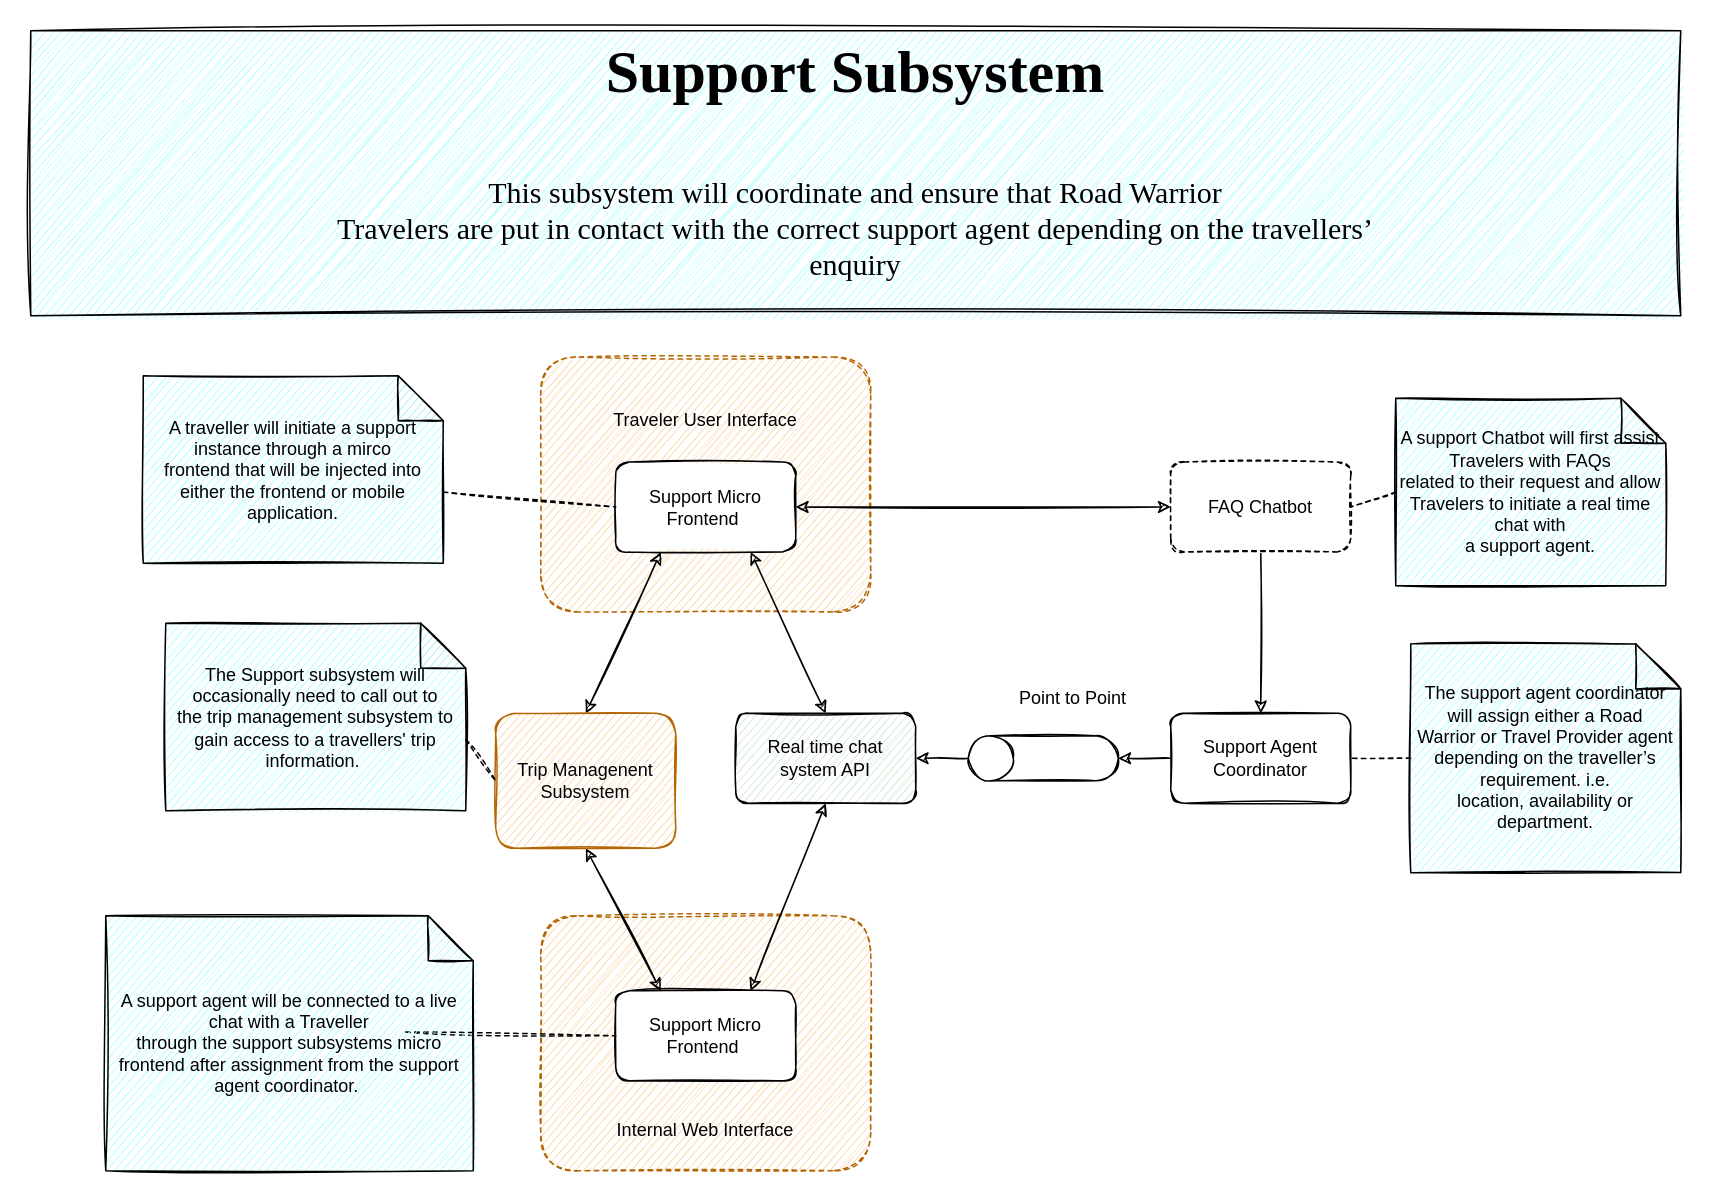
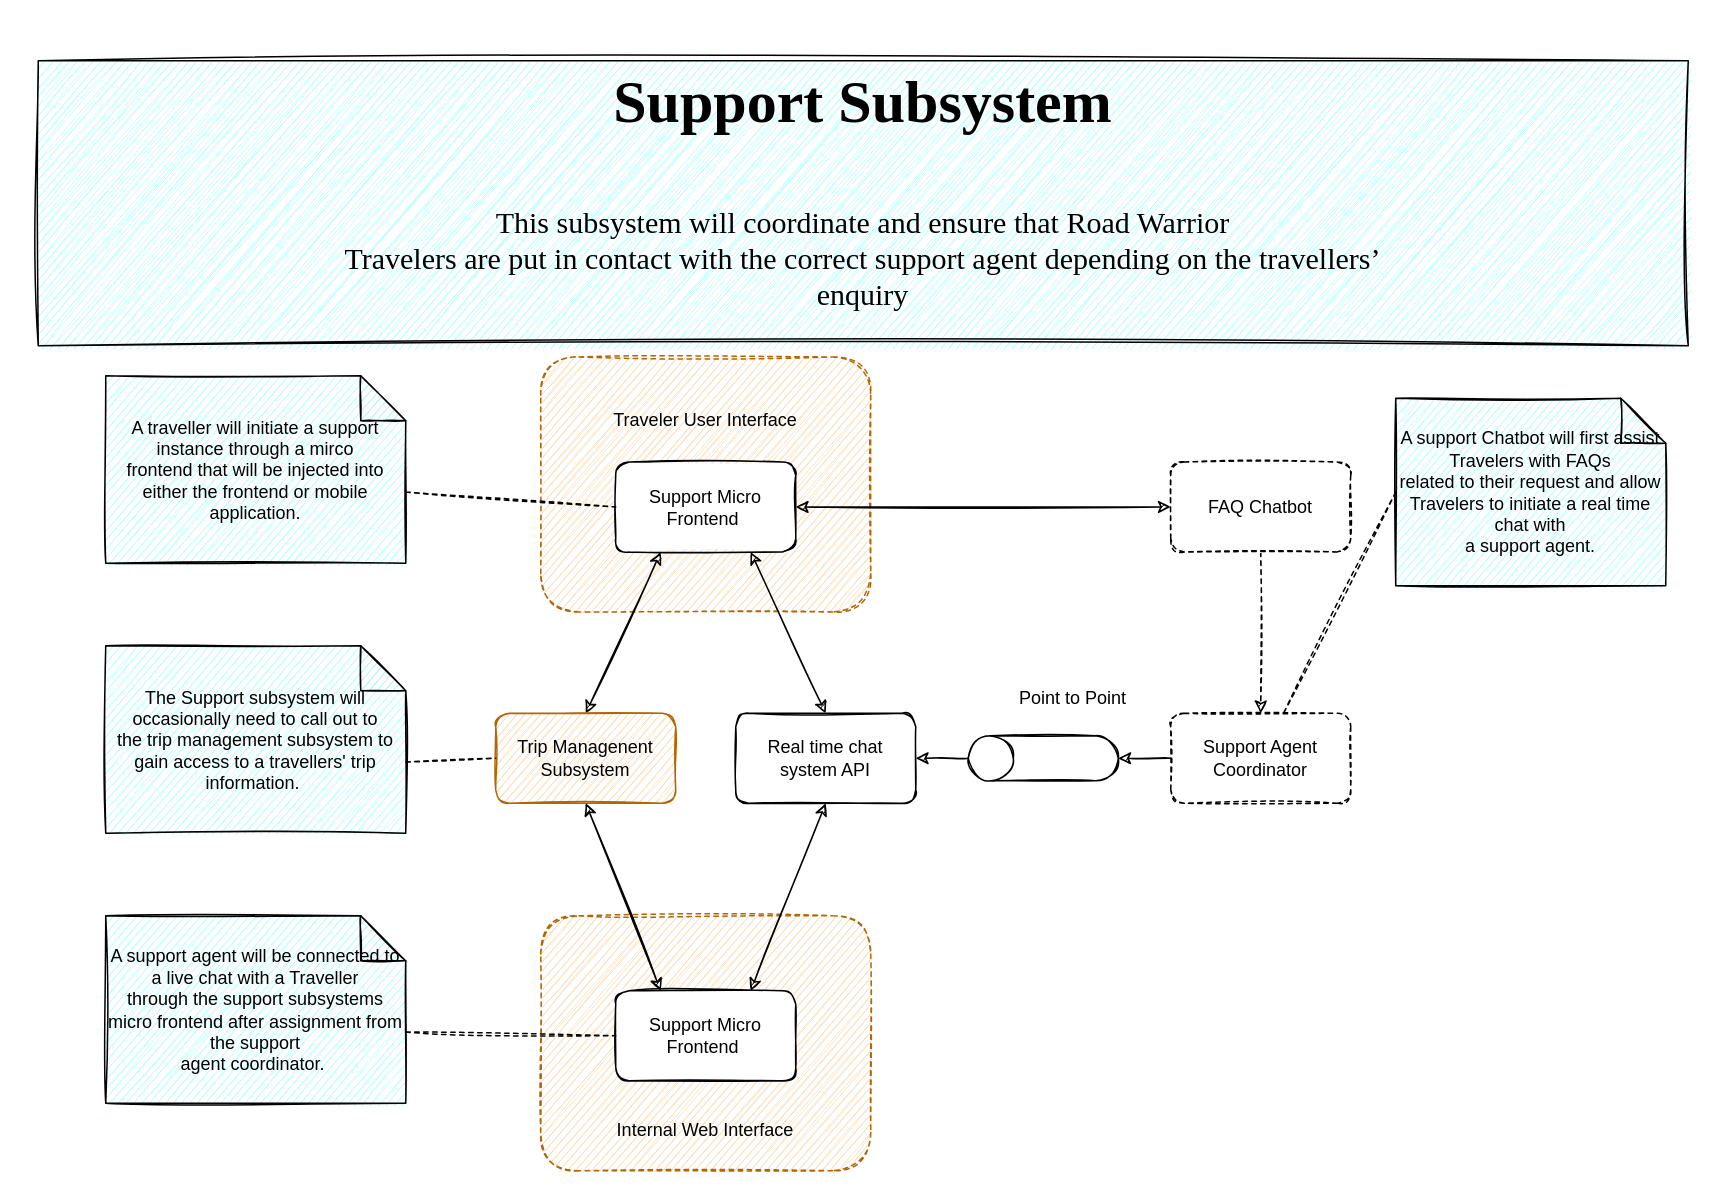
(856, 173) -> (863, 203)
(293, 470) -> (256, 470)
(1373, 500) -> (1339, 604)
(1261, 629) -> (1261, 629)
(316, 717) -> (256, 740)
(826, 758) -> (826, 758)
(1261, 758) -> (1261, 758)
(1380, 758) -> none
(1546, 758) -> none
(586, 781) -> (586, 758)
(290, 1043) -> (256, 1010)
